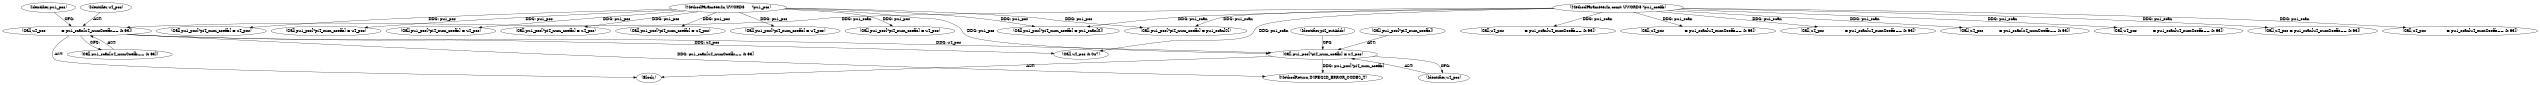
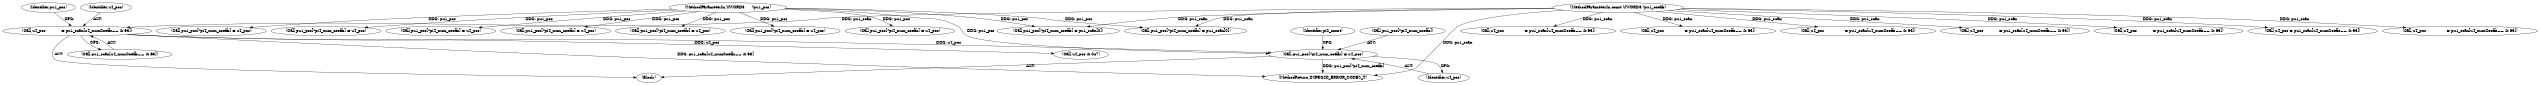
(1325, 17) -> (1462, 25)
(1323, 31) -> (1323, 31)
